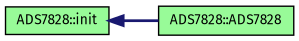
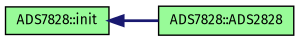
(226, 21) -> (226, 21)
